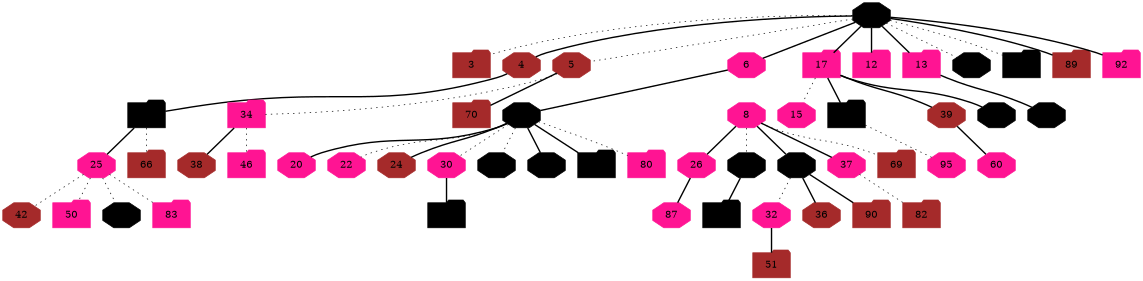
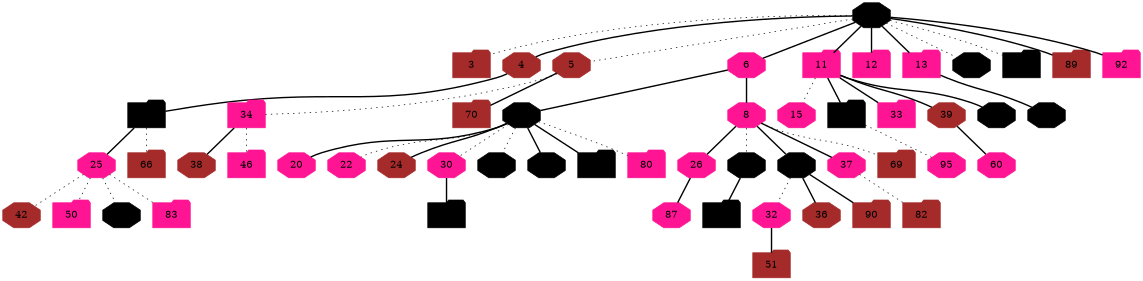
(822, 65) -> (822, 65)
none -> (747, 90)
none -> (897, 115)
